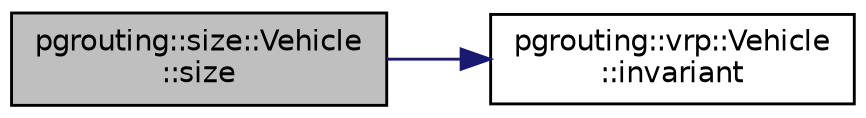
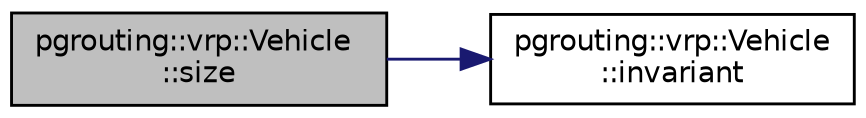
(199, 59) -> (199, 59)
